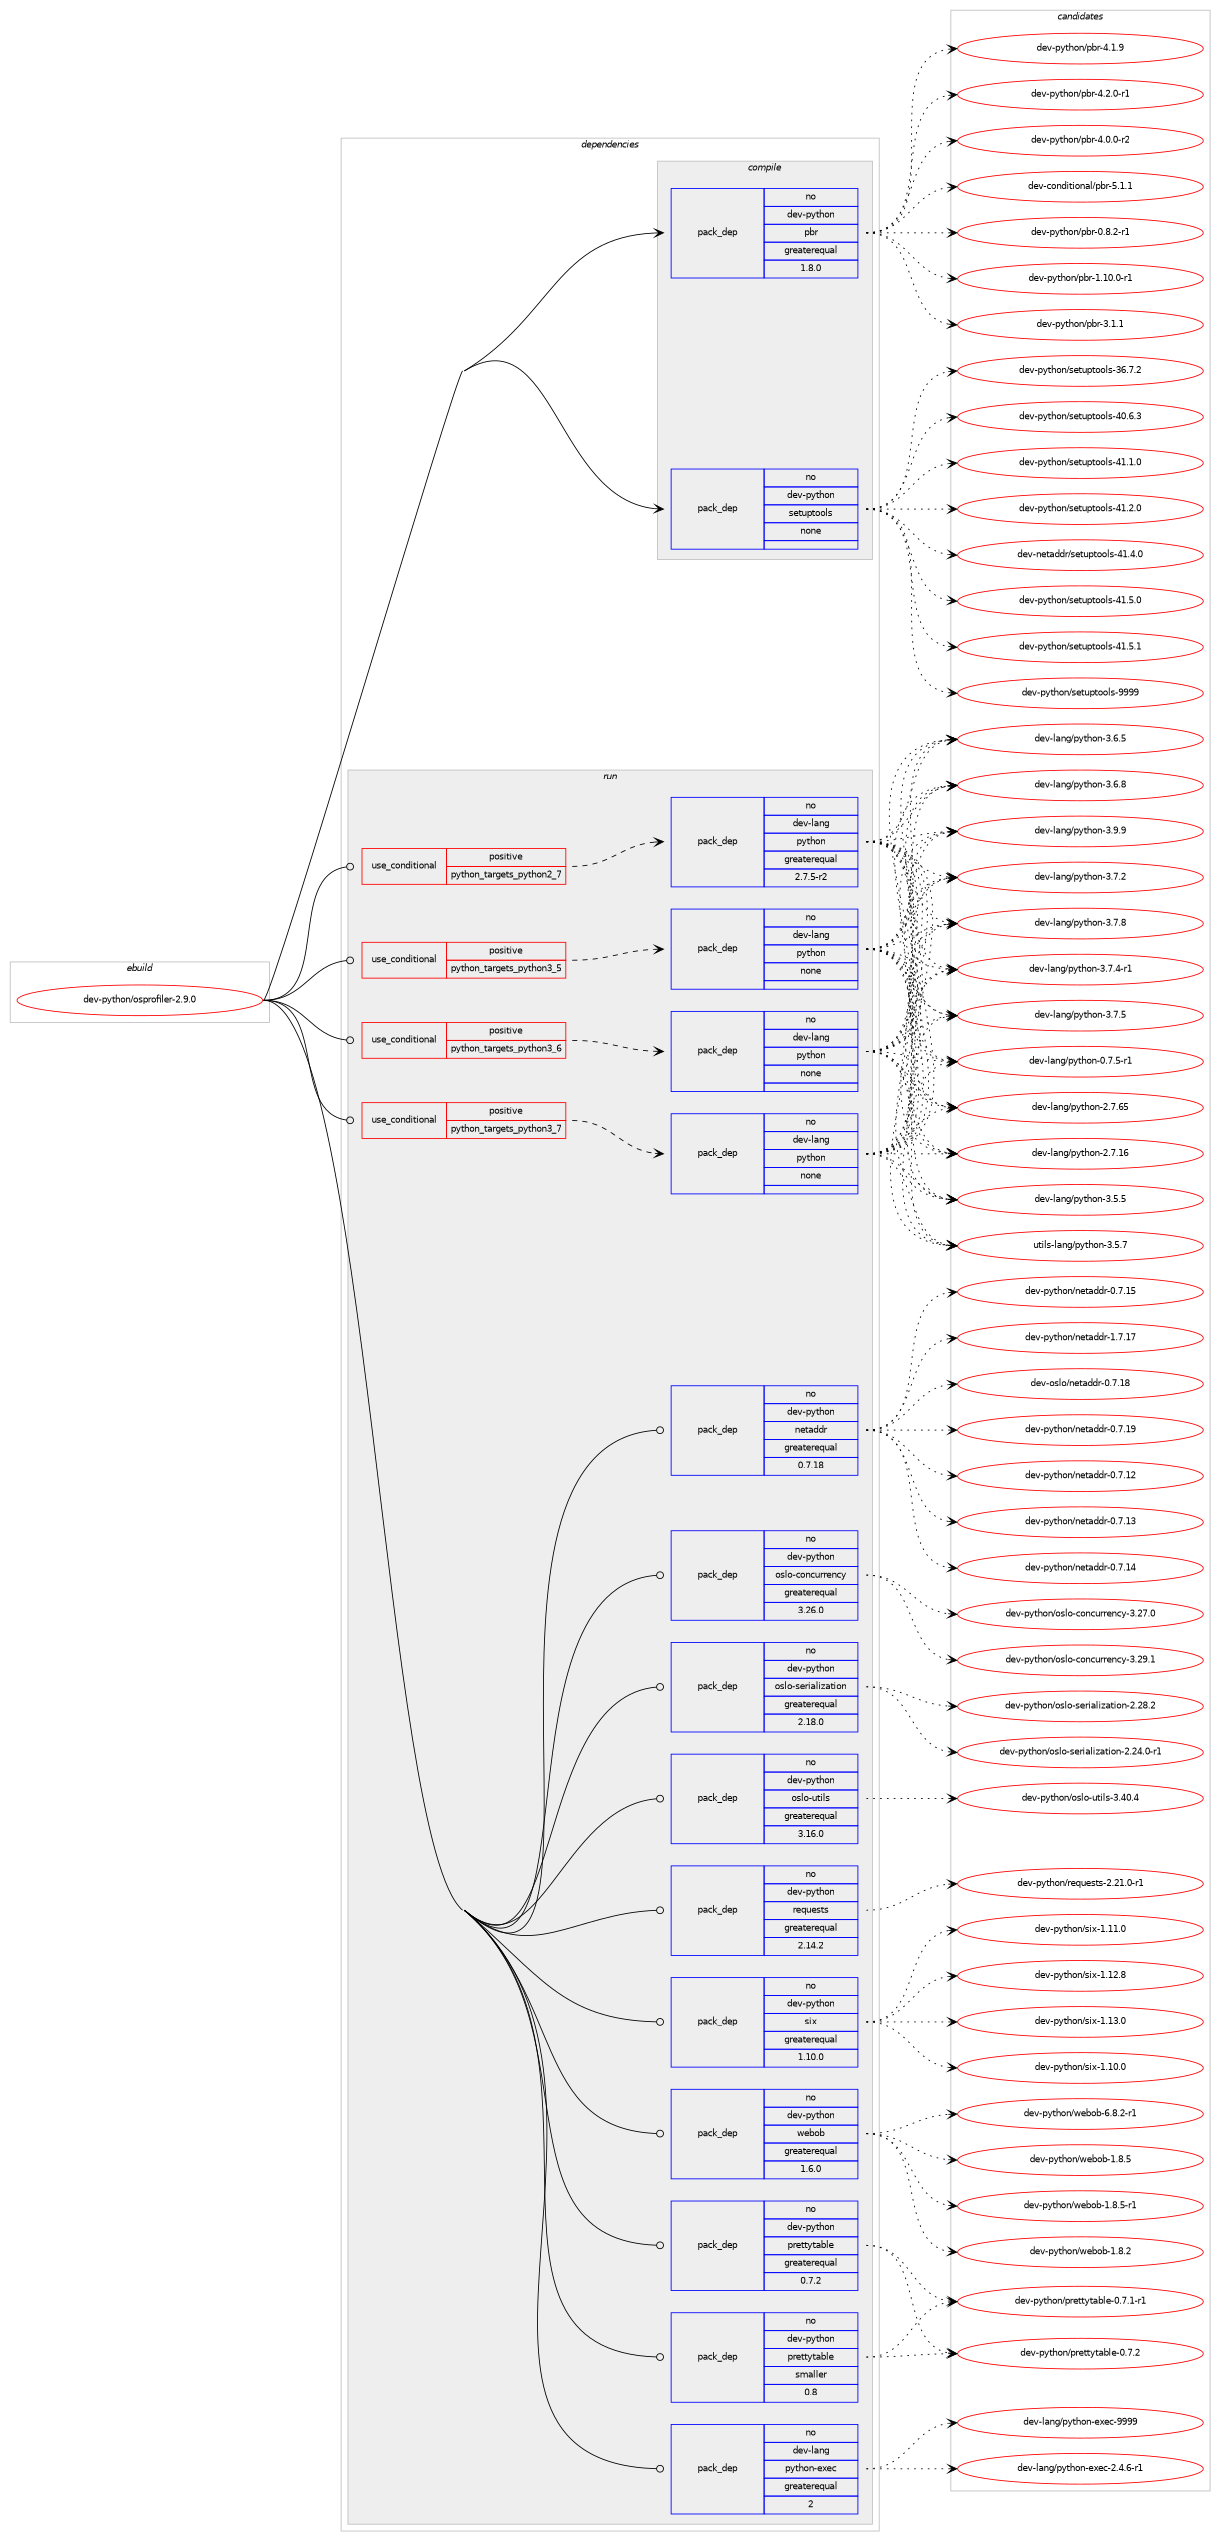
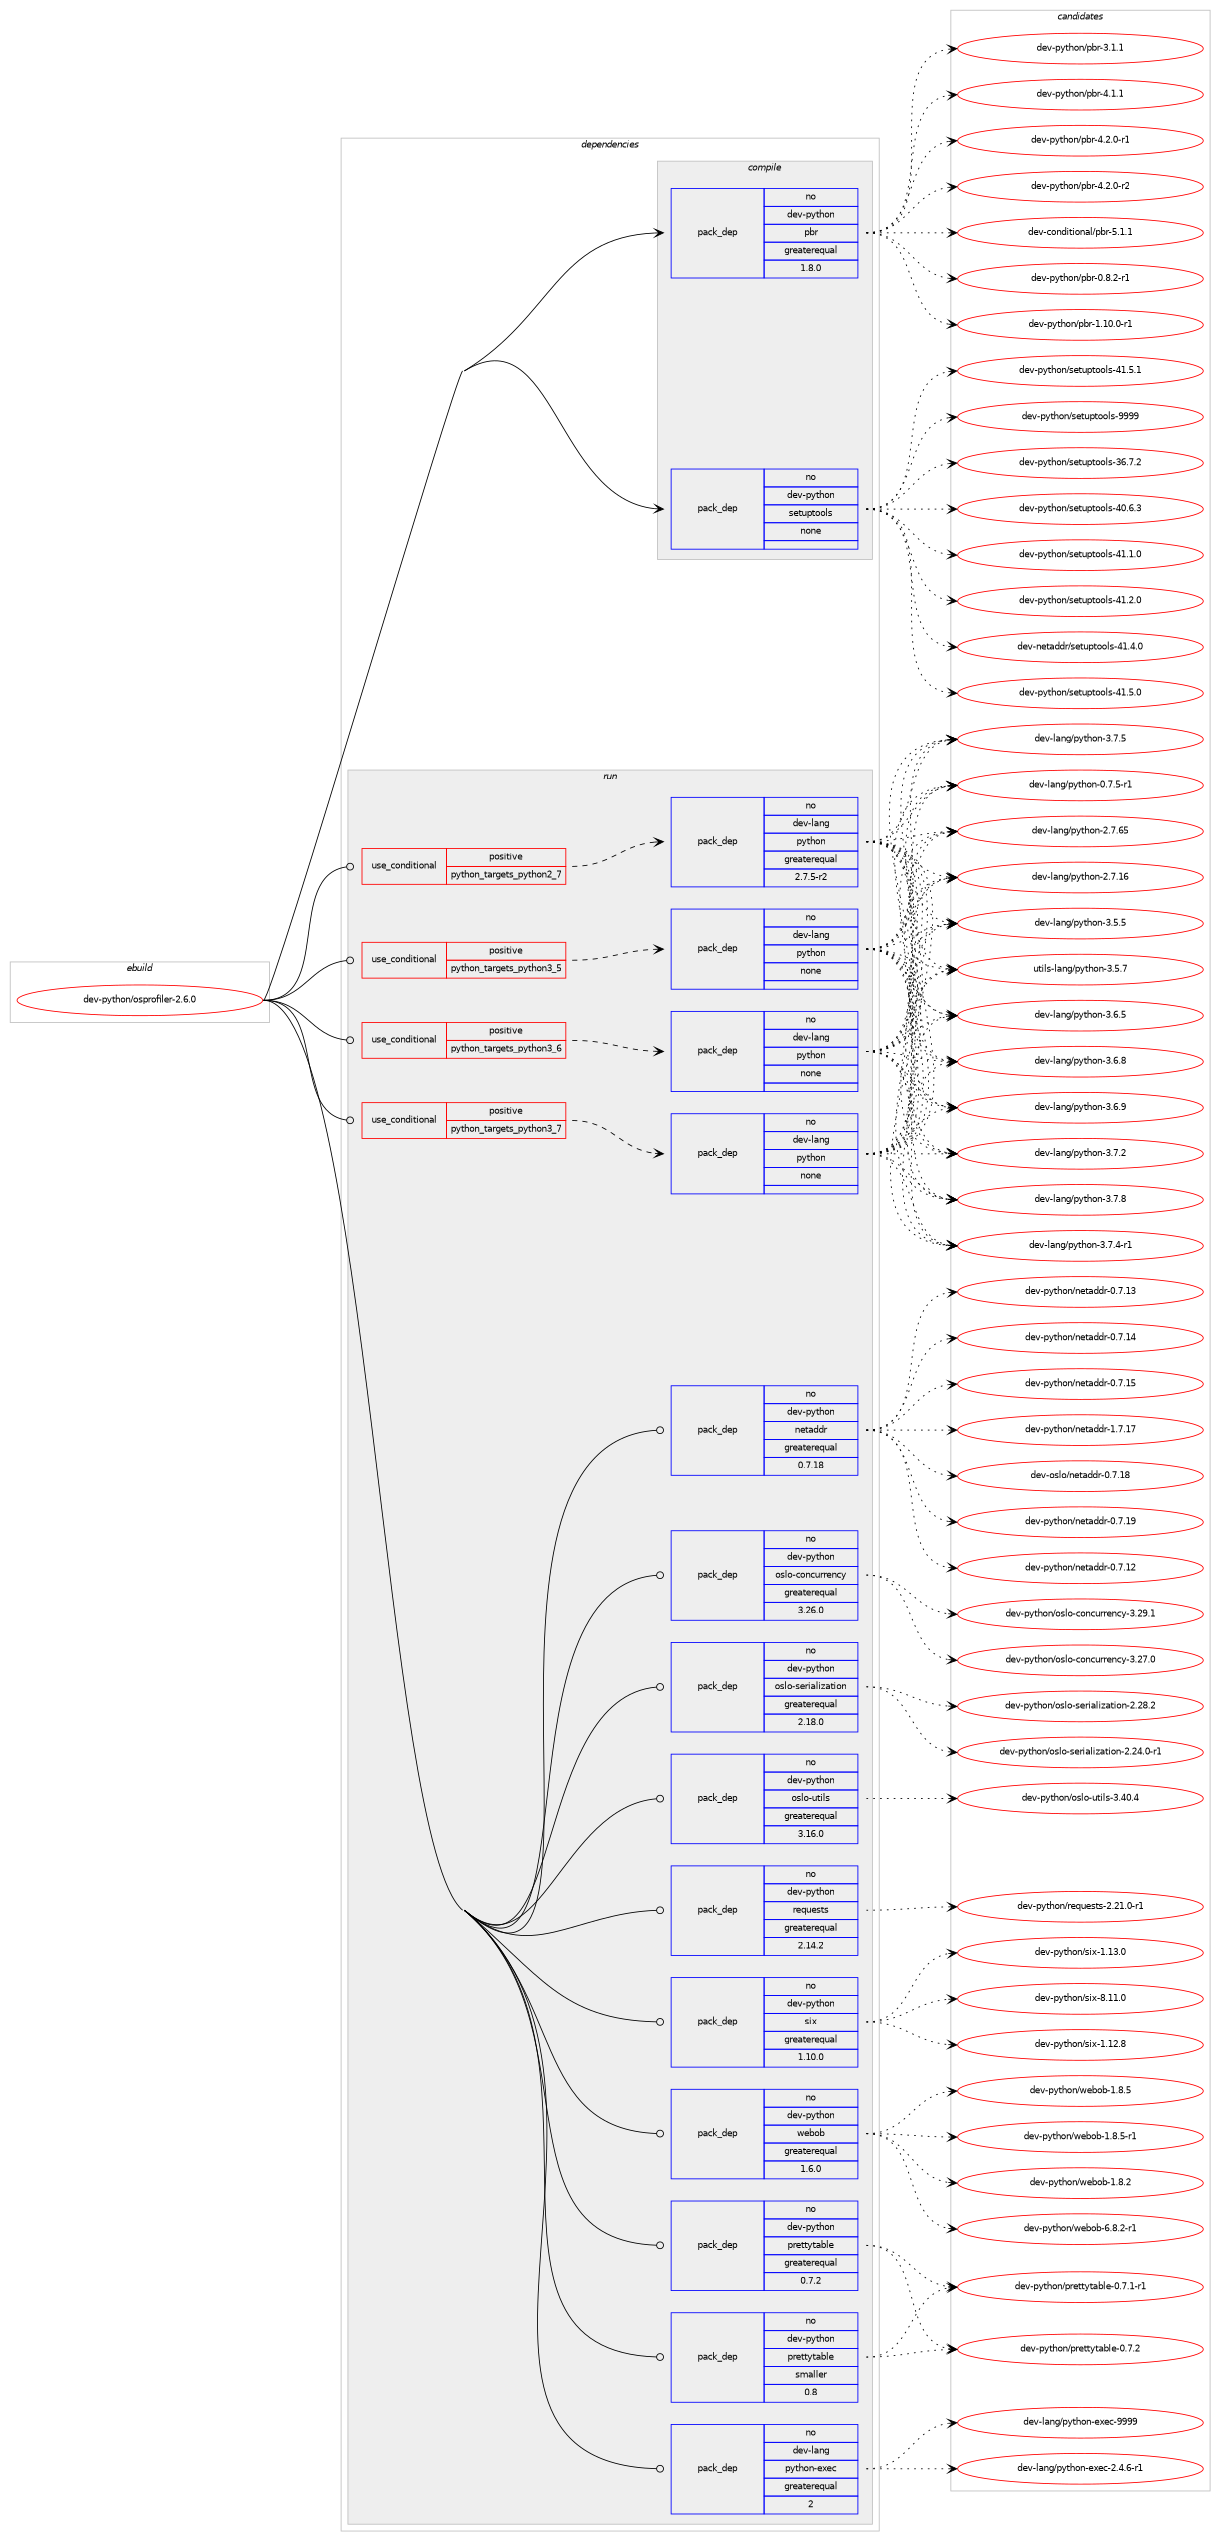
(1080, 49) -> (1080, 95)
(1080, 141) -> (1080, 187)
(1080, 831) -> (1080, 1108)
(140, 1000) -> (140, 1000)
(1080, 1930) -> (1080, 1999)
(1080, 2068) -> none
